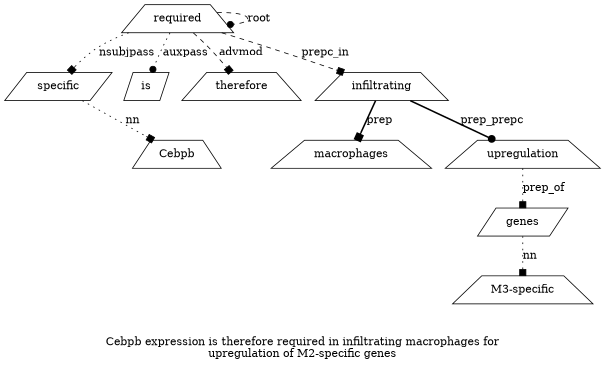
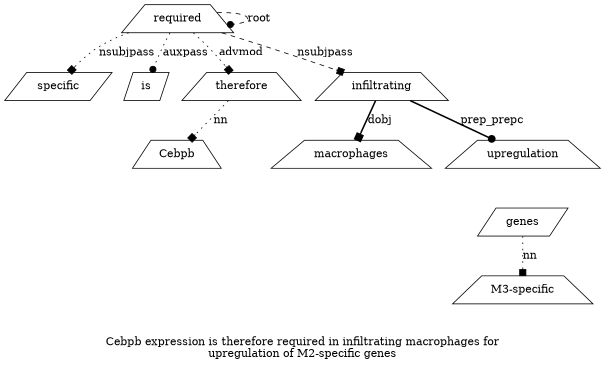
(210, 49) -> (210, 49)
(325, 53) -> (325, 53)
(114, 118) -> (212, 118)
(380, 120) -> (380, 120)
(523, 184) -> none
